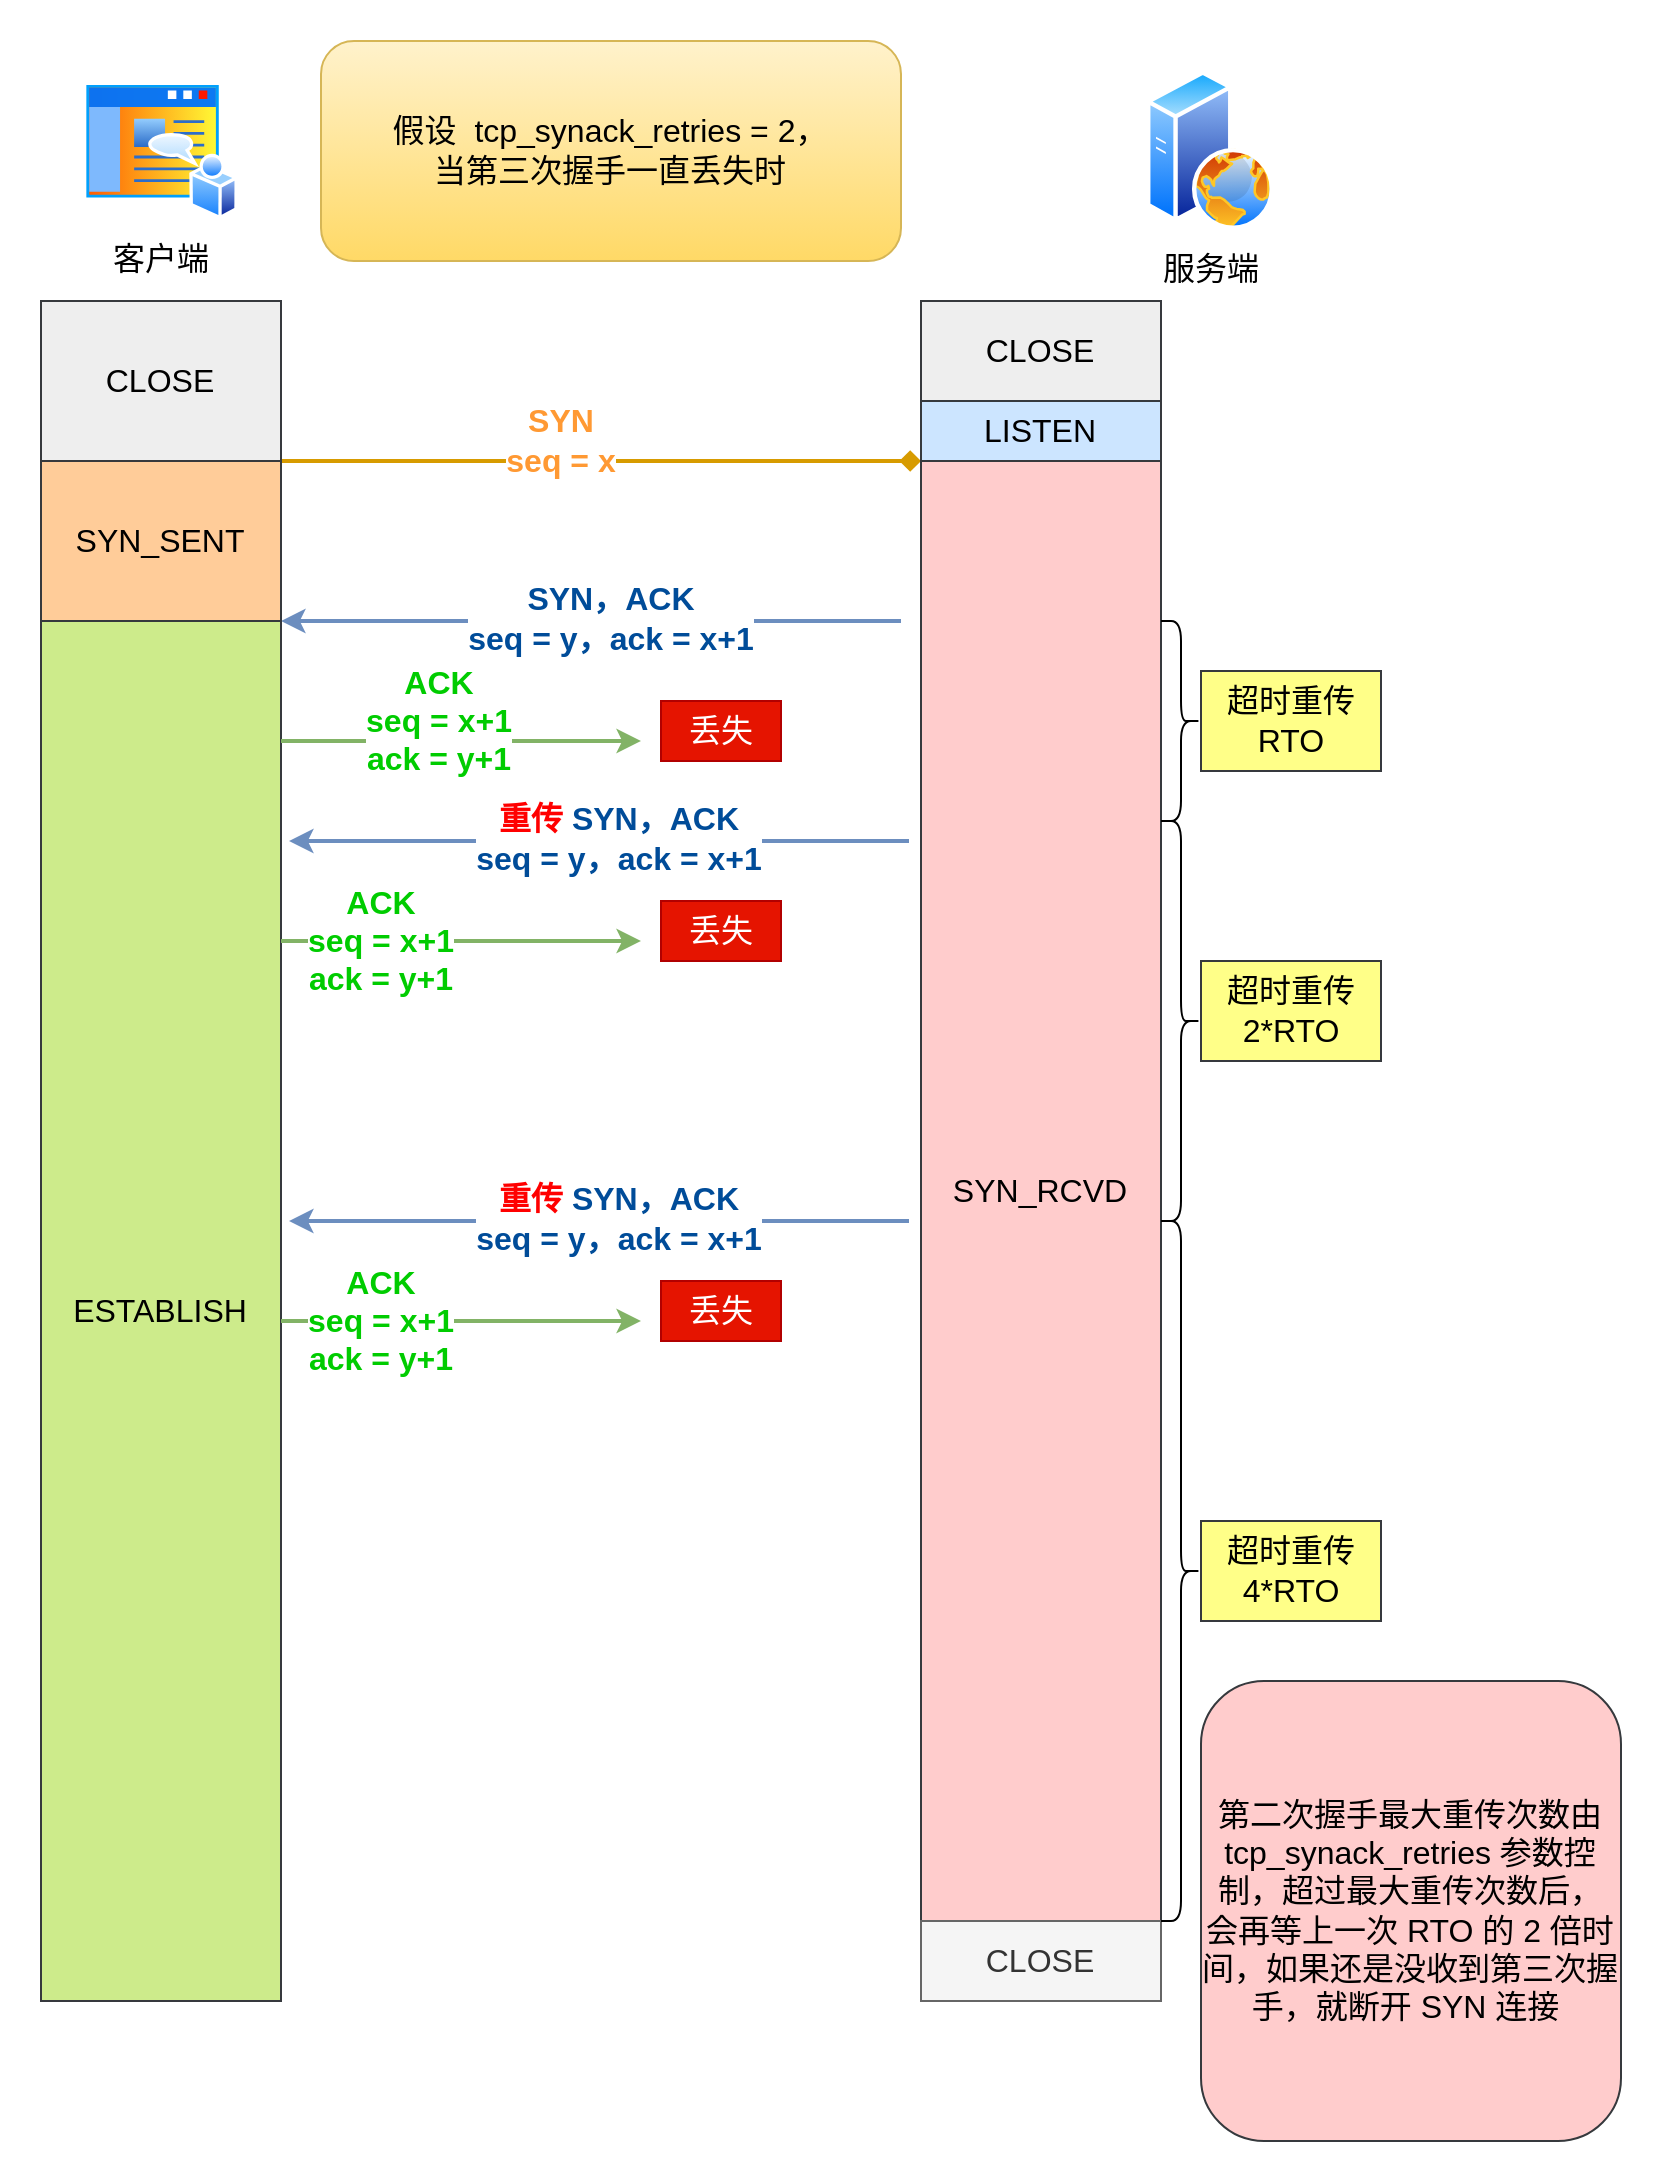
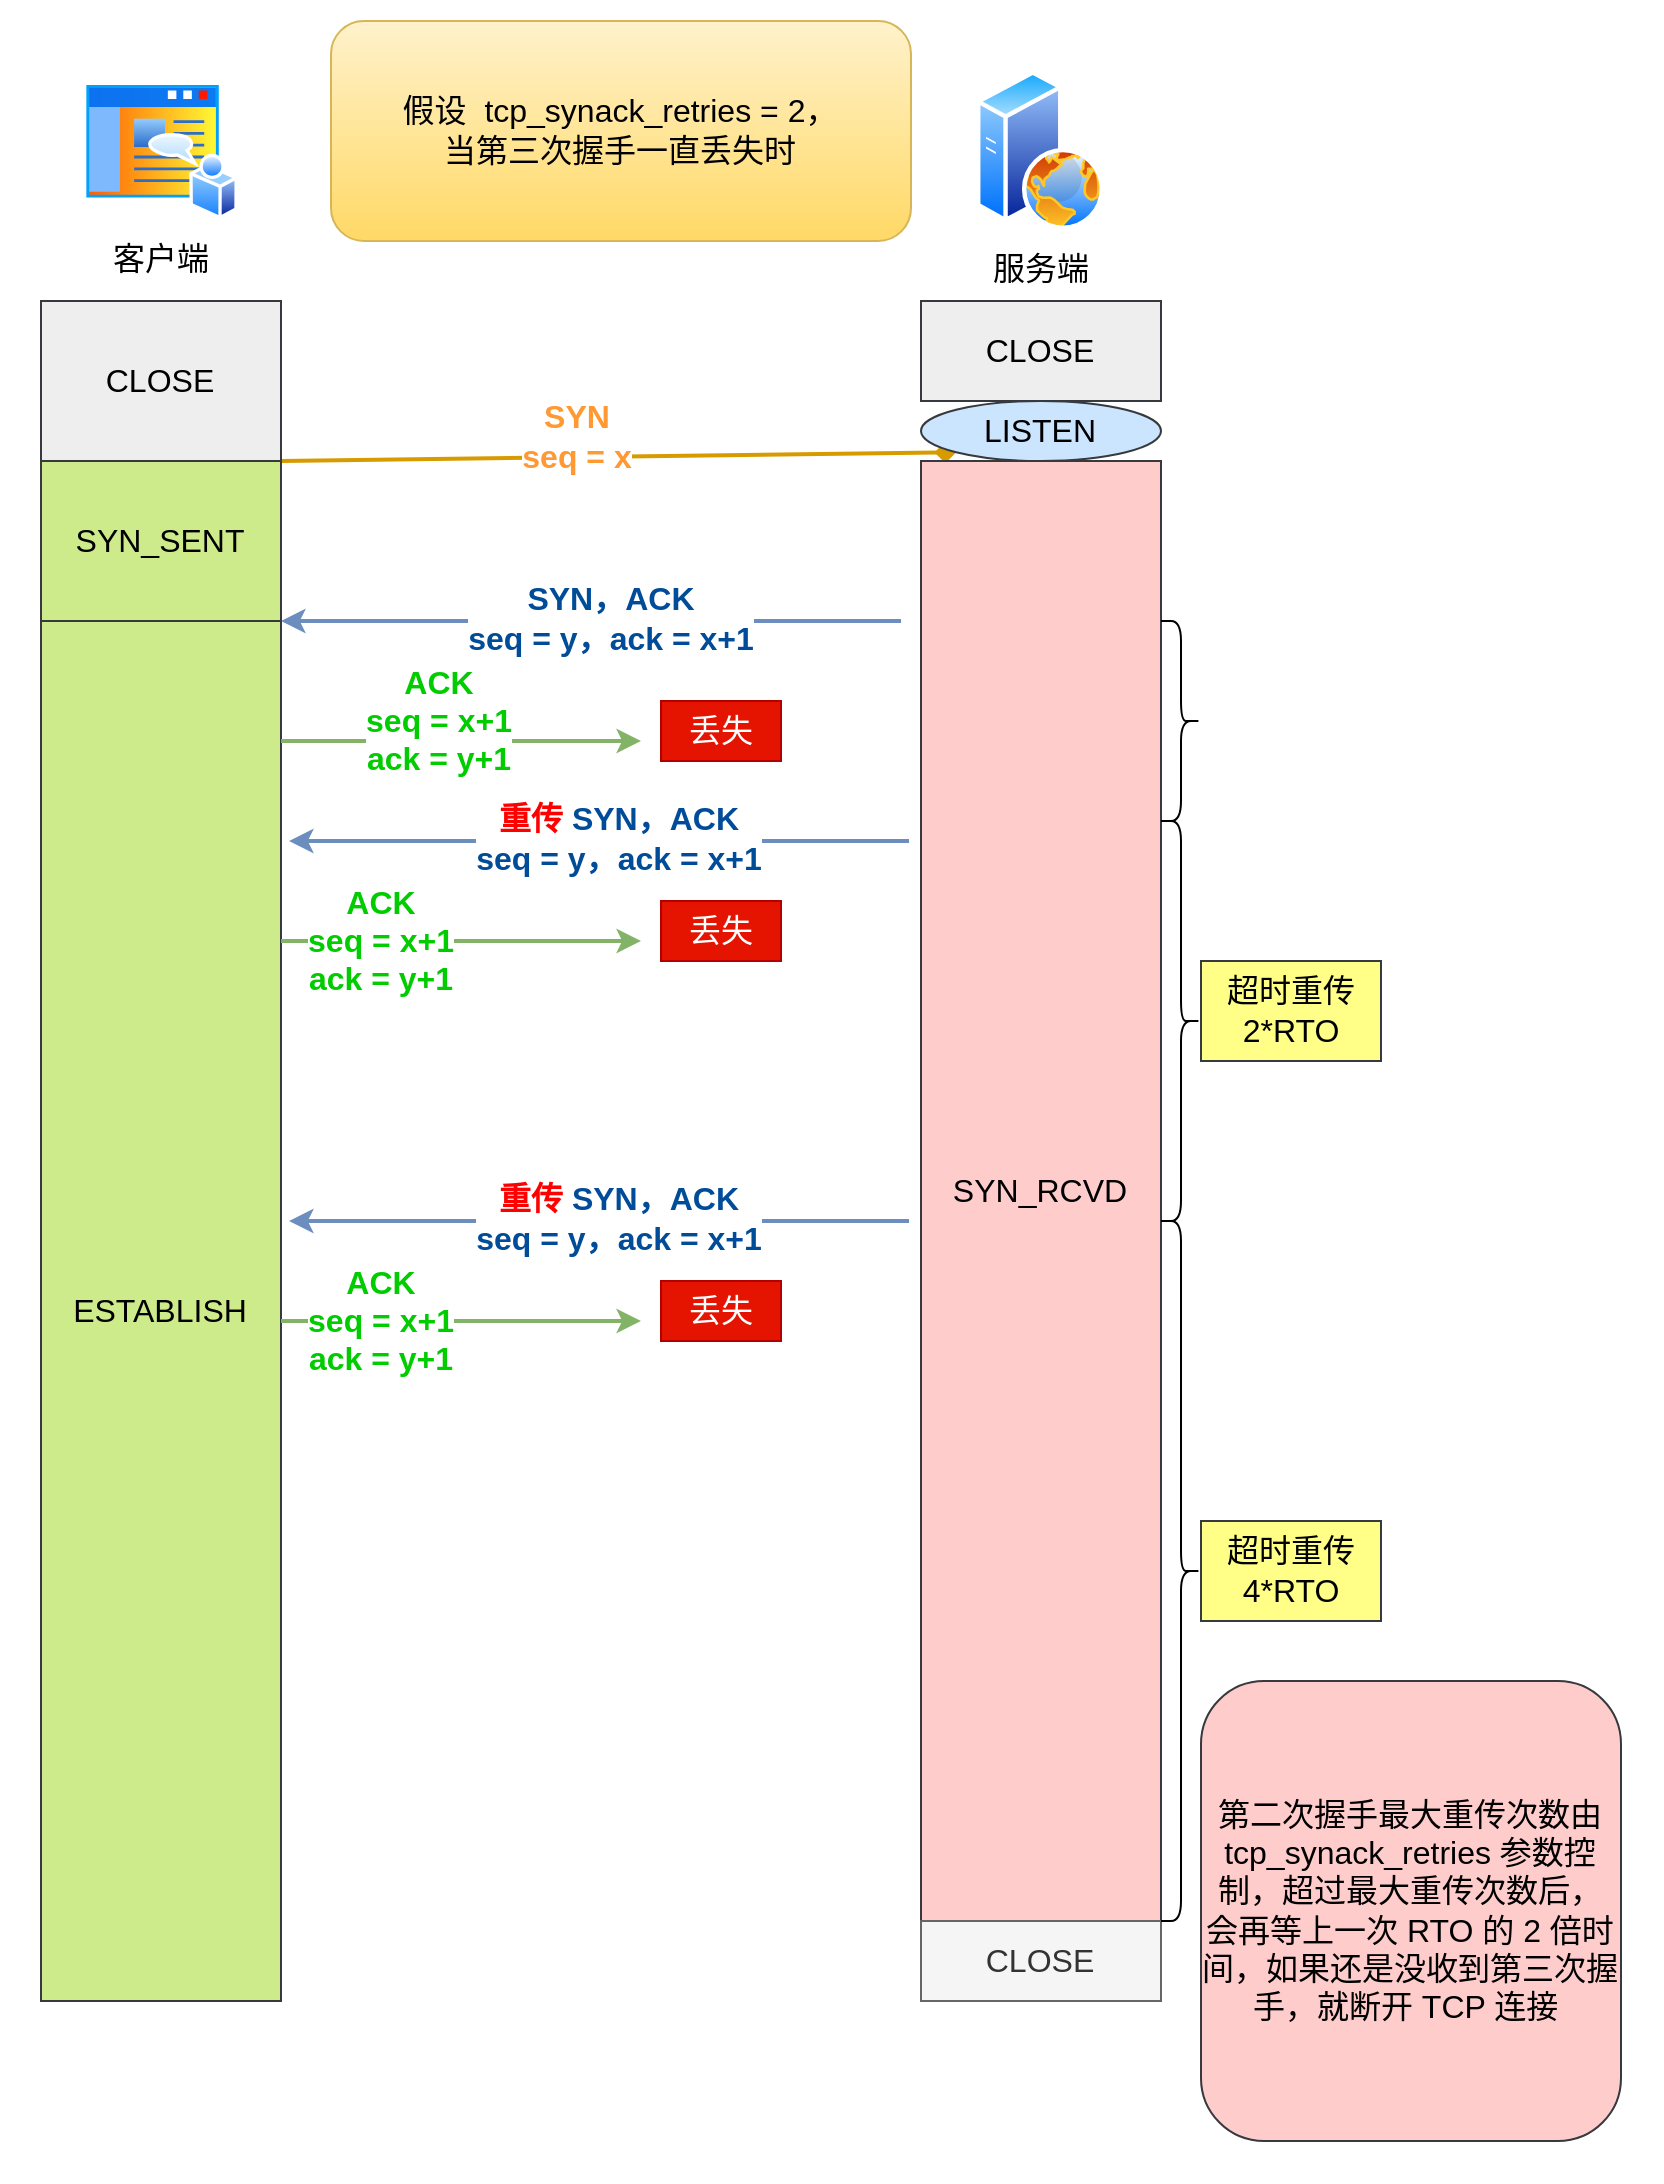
(611, 151) -> (621, 131)
(1211, 151) -> (1041, 151)
(1041, 431) -> (1041, 431)
(161, 541) -> (161, 541)
(1291, 721) -> none
(1411, 1911) -> (1411, 1911)
